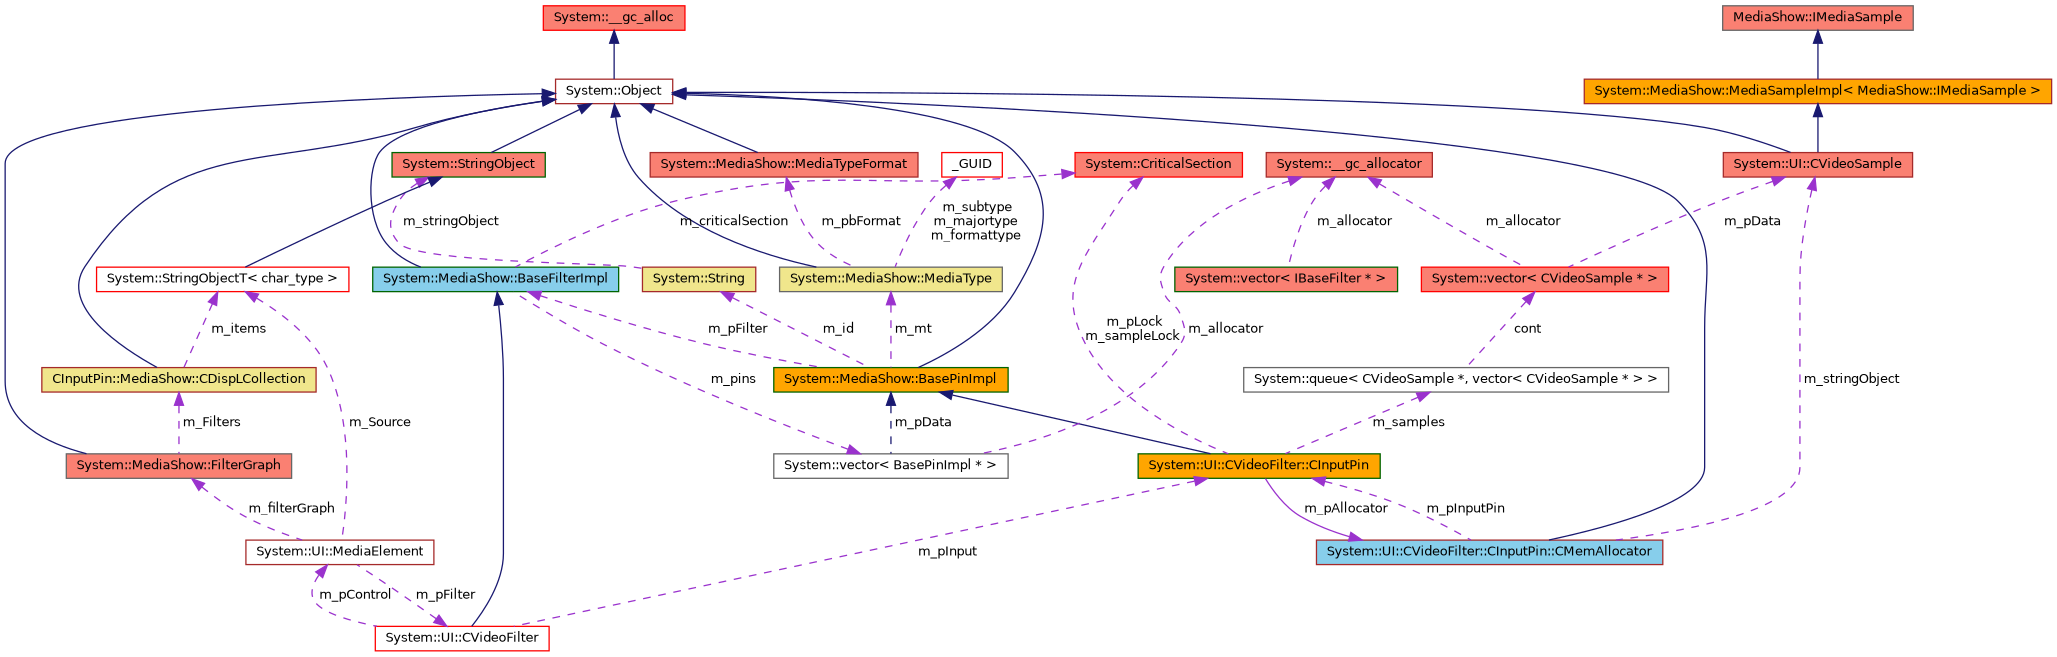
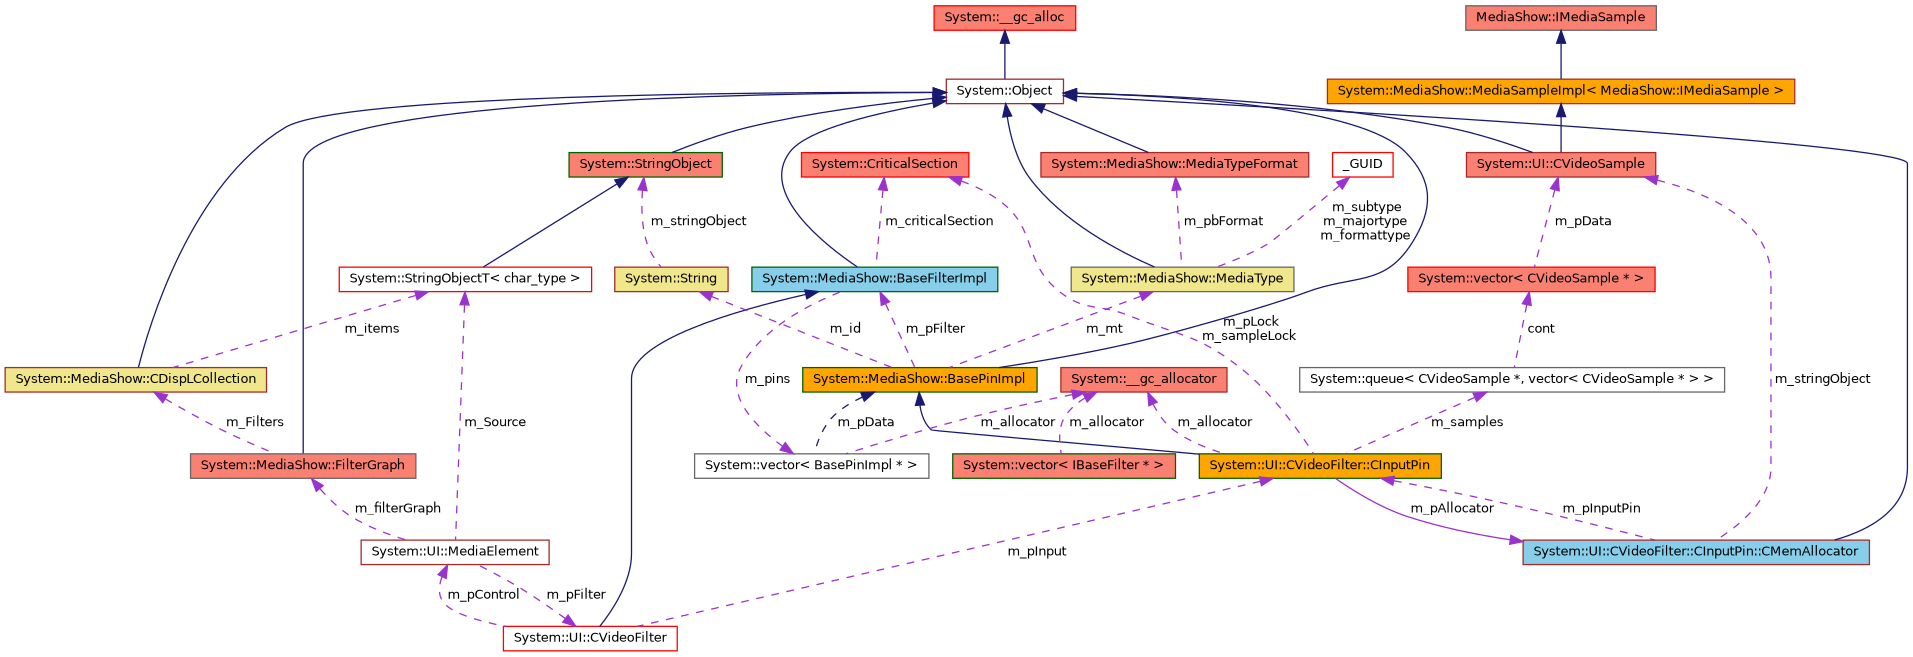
(1452, 226) -> (1183, 436)
(179, 380) -> (136, 380)
